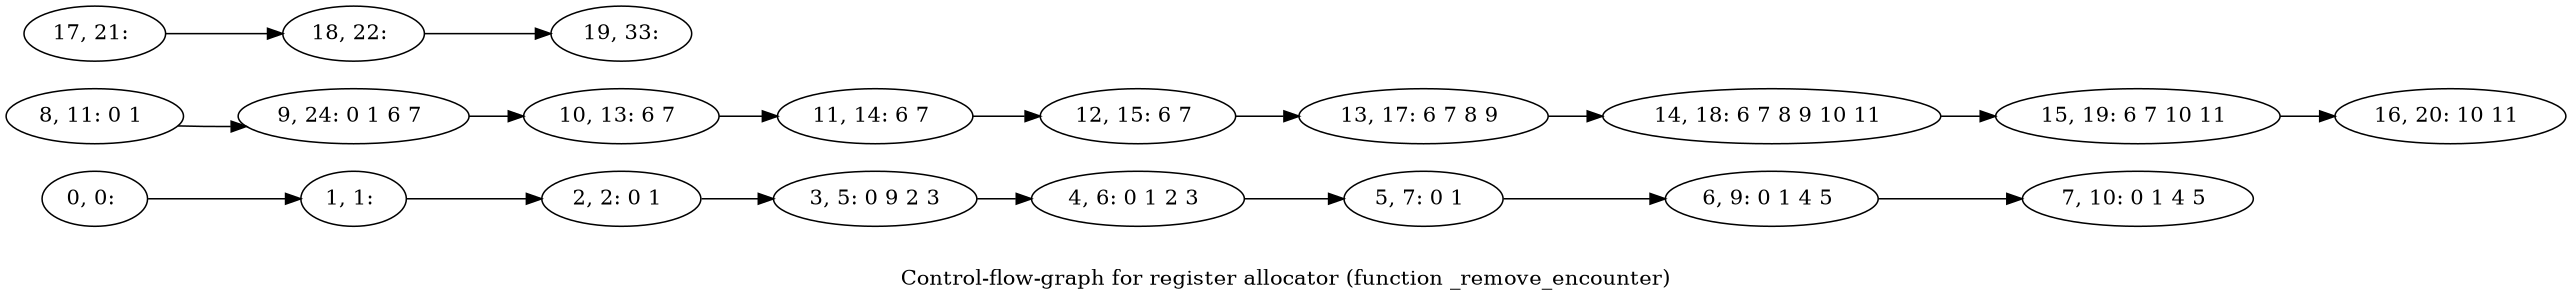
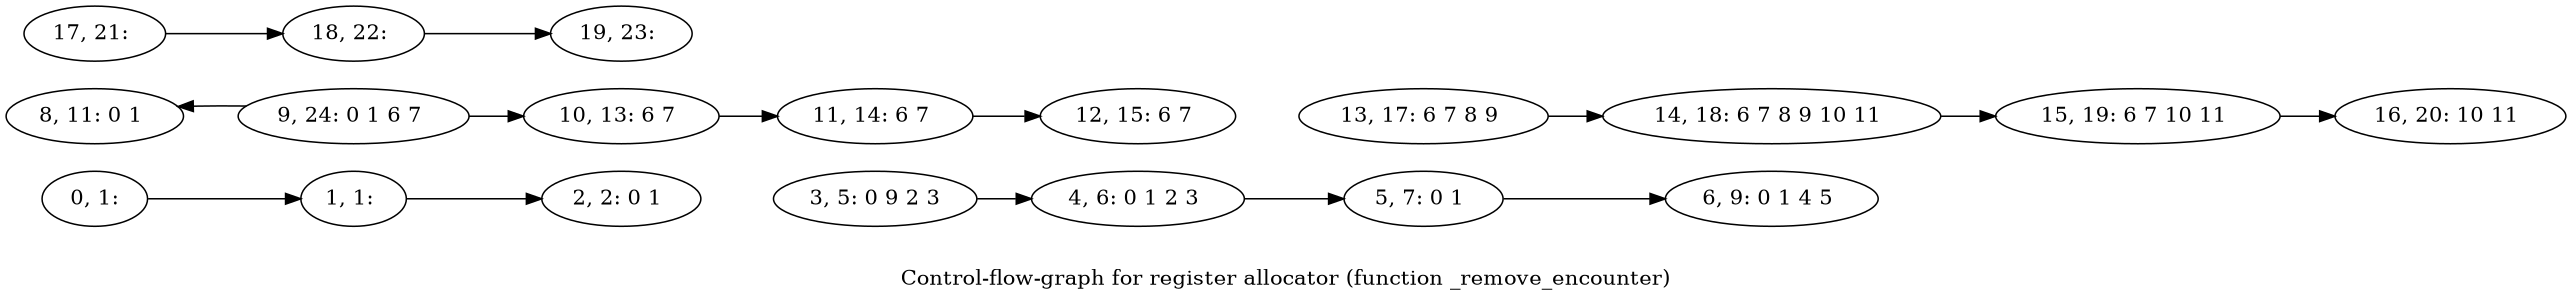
(621, 34) -> (621, 34)
(1260, 116) -> none
(204, 126) -> (220, 106)
(95, 199) -> (95, 199)
(730, 199) -> none
(2138, 199) -> none
